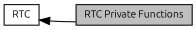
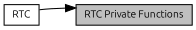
(63, 22) -> (52, 9)
